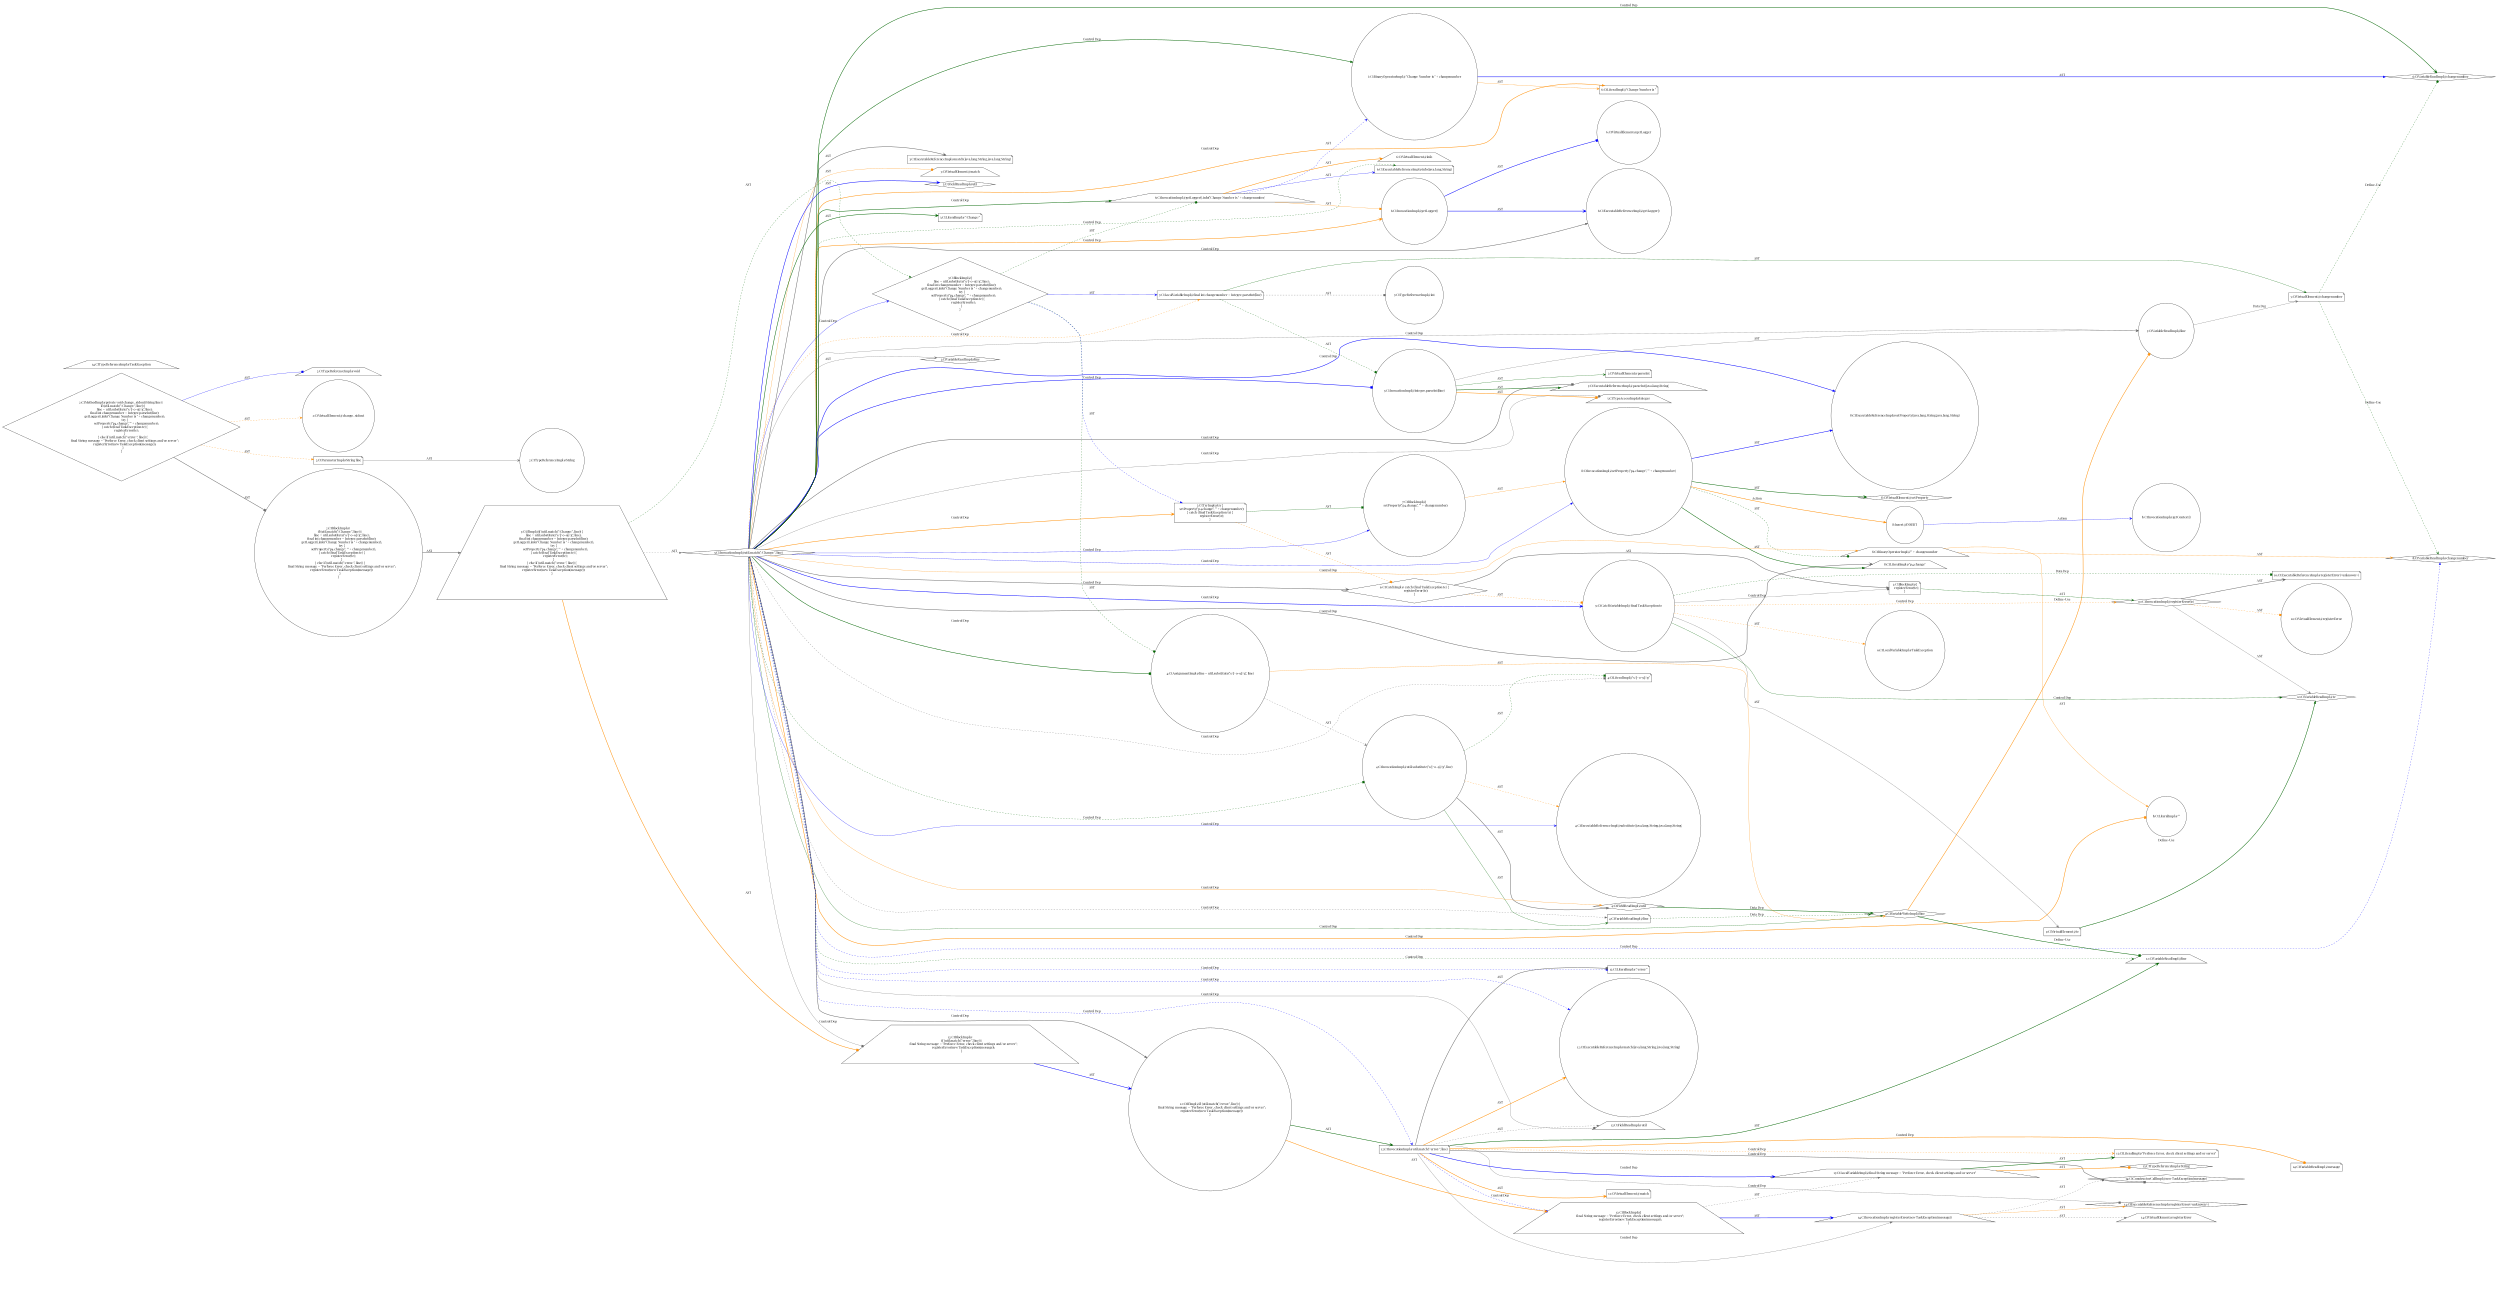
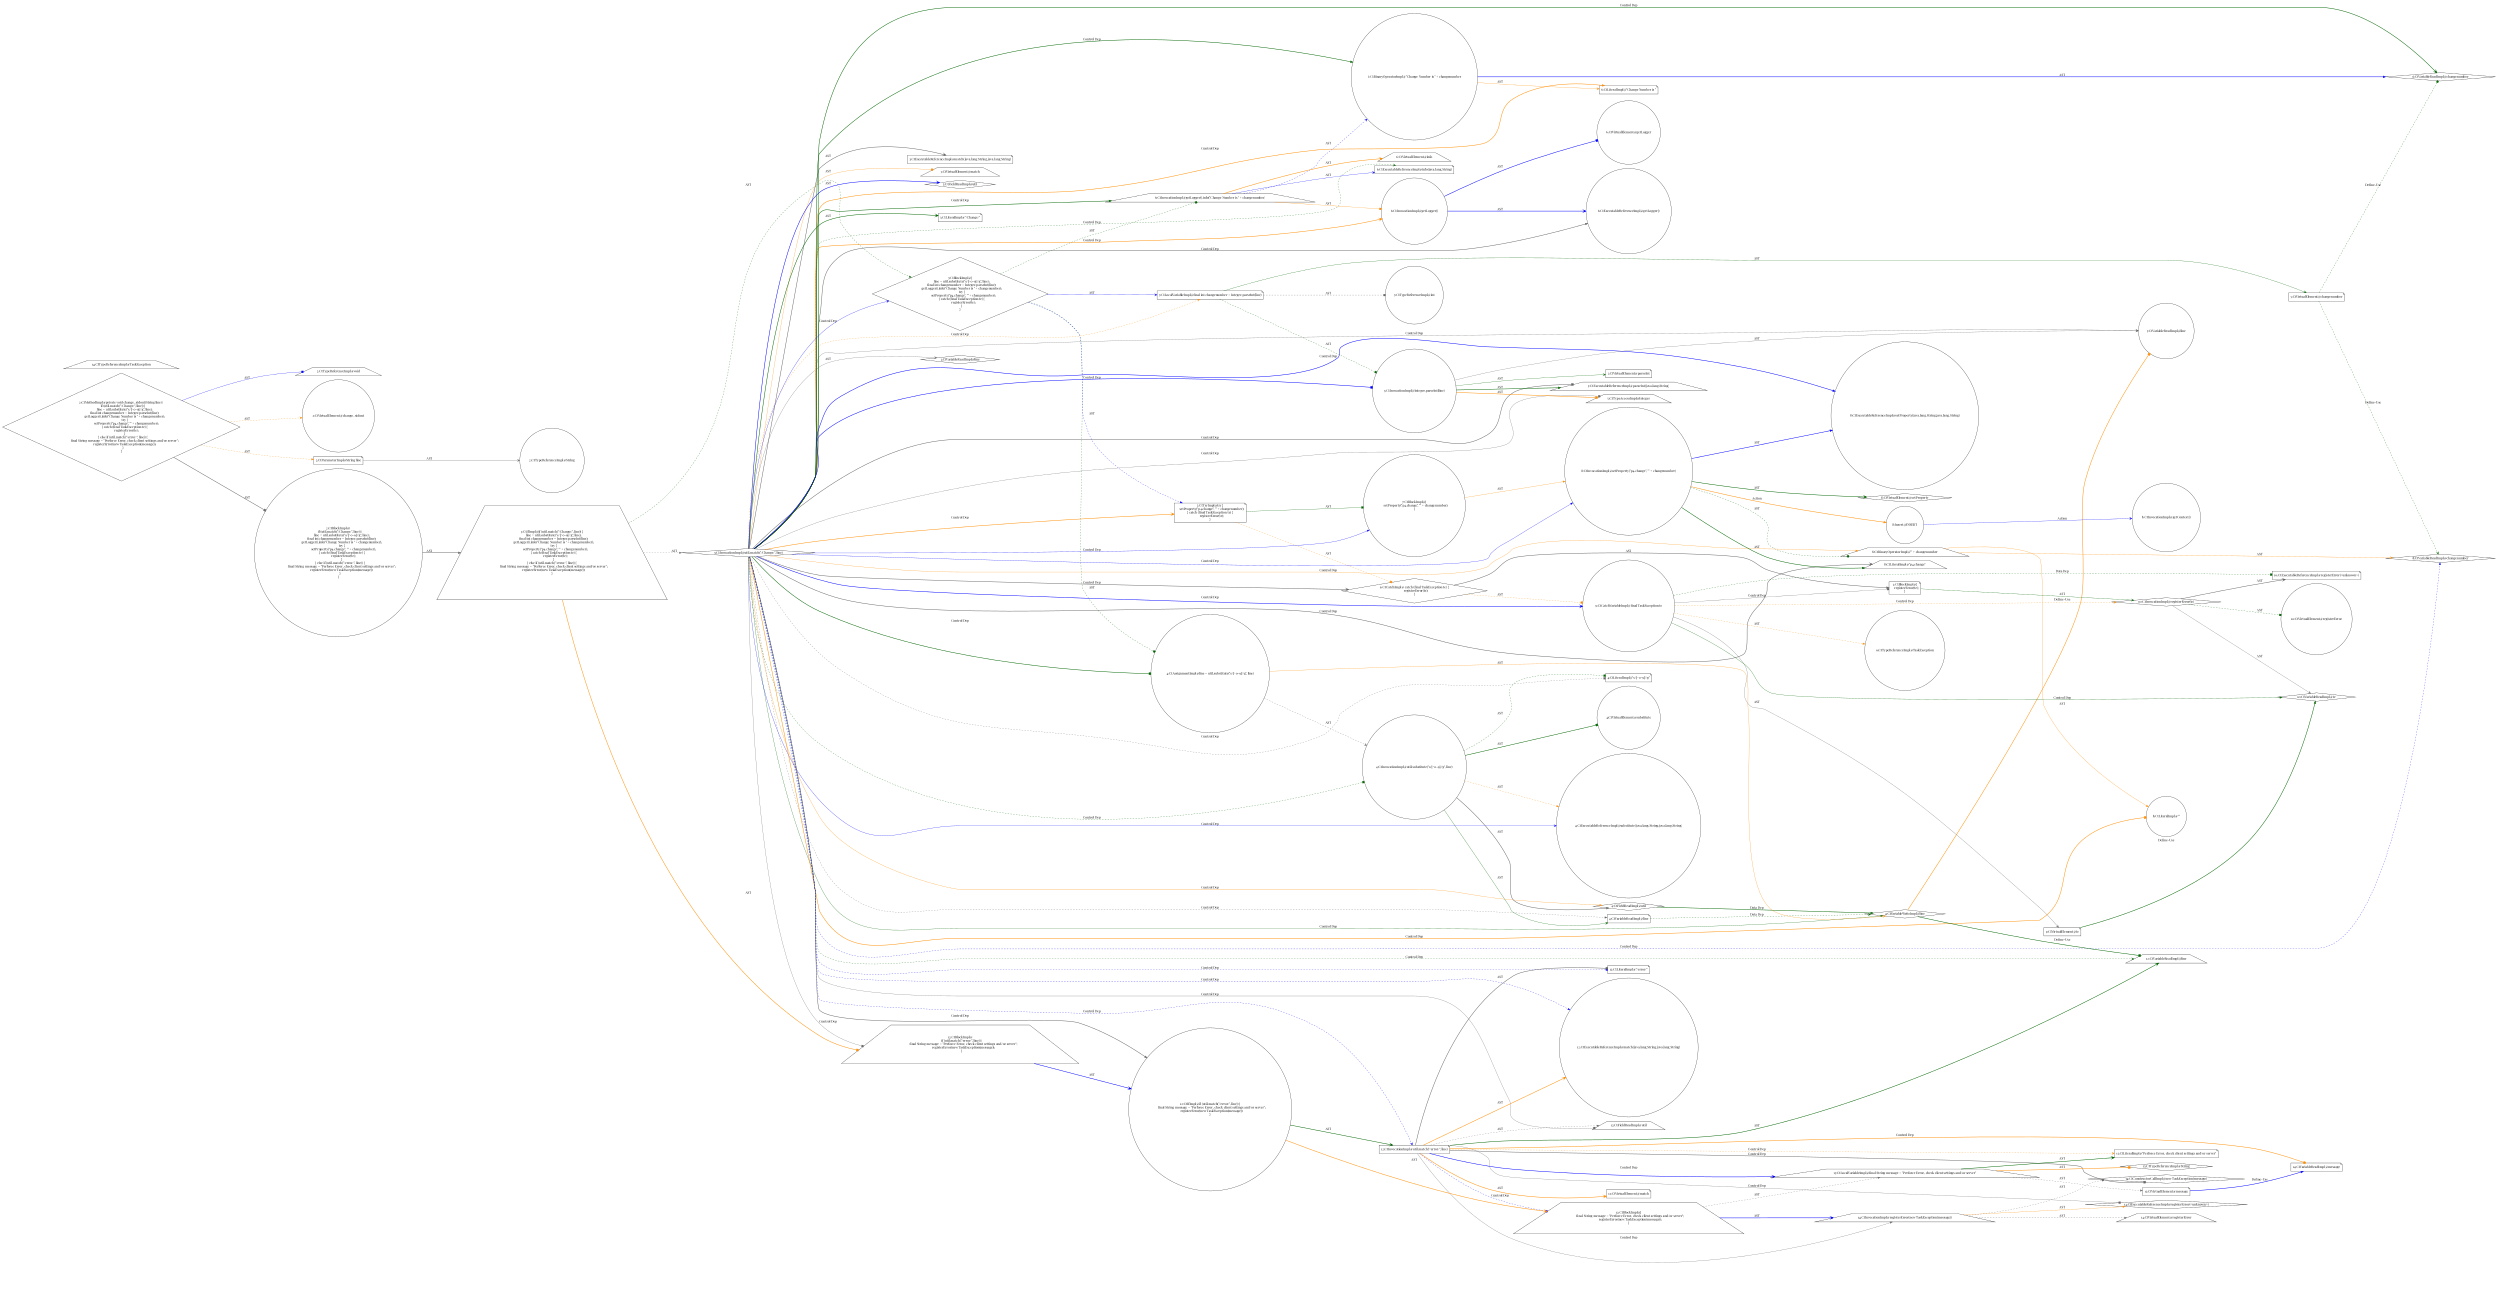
(2245, 313) -> none
(2234, 610) -> (2234, 610)
(1905, 650) -> (1905, 650)
none -> (1629, 718)
none -> (2166, 1192)
